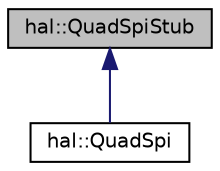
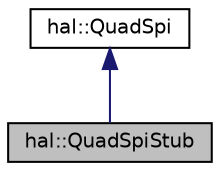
(110, 96) -> (110, 96)
